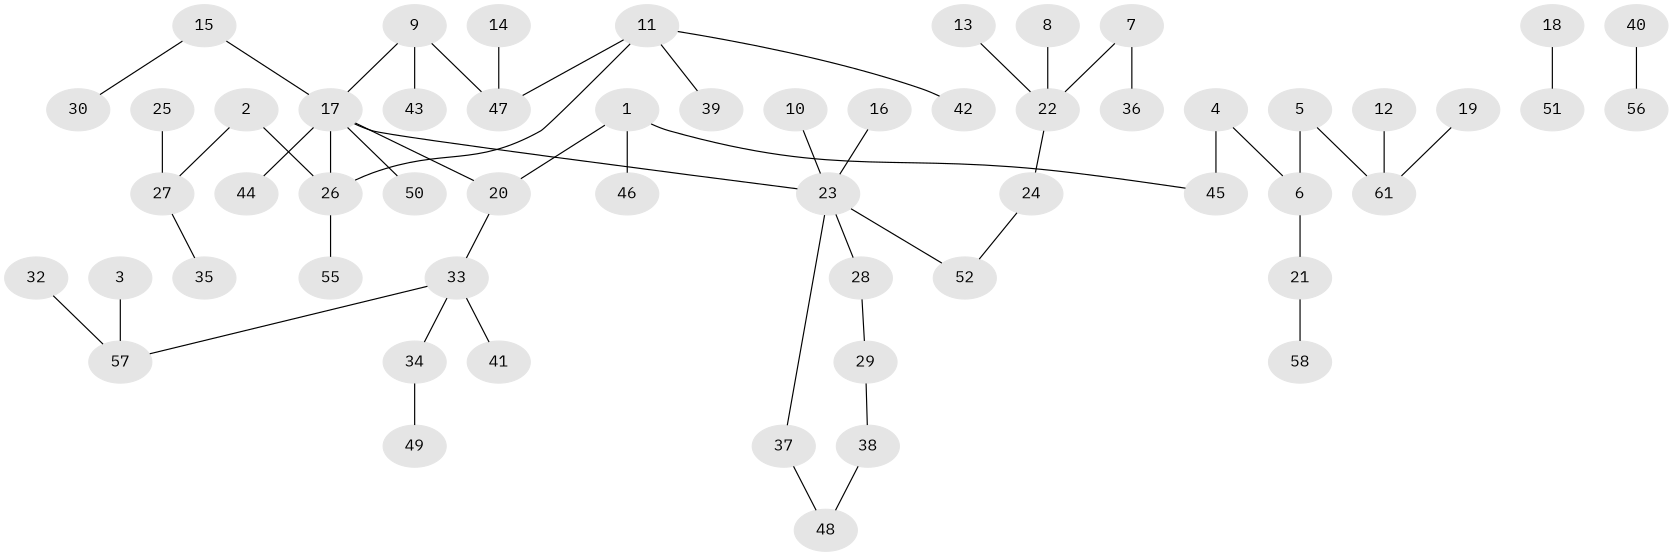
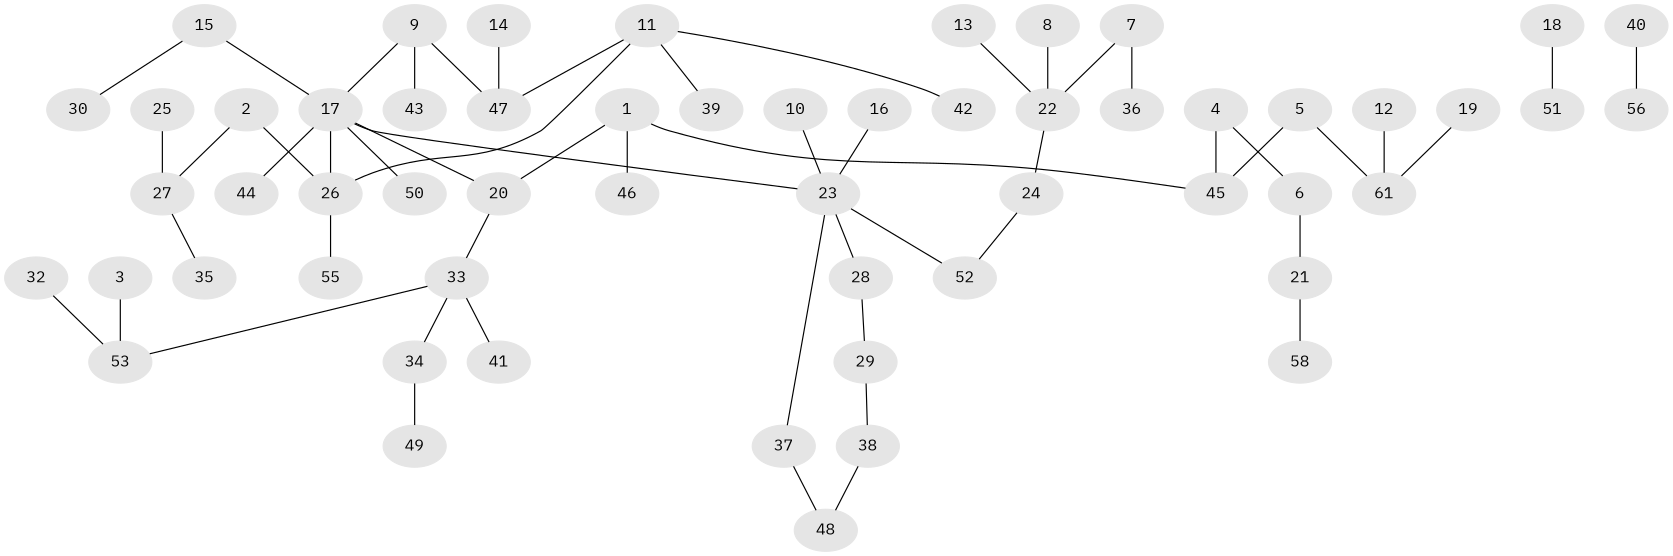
(1300, 152) -> (1263, 147)
(120, 362) -> (120, 362)
